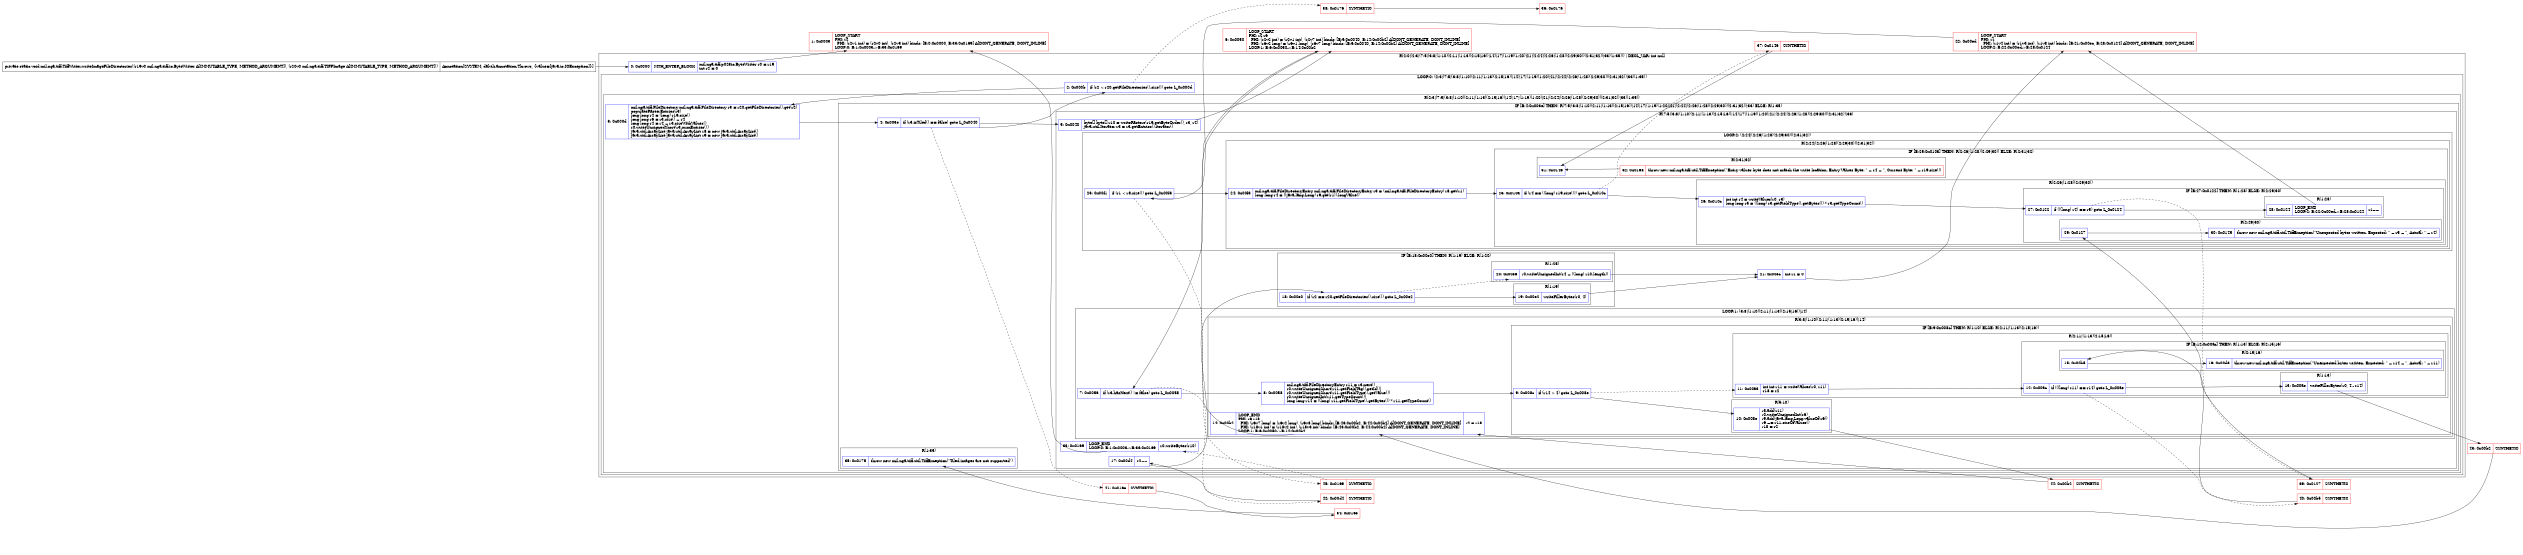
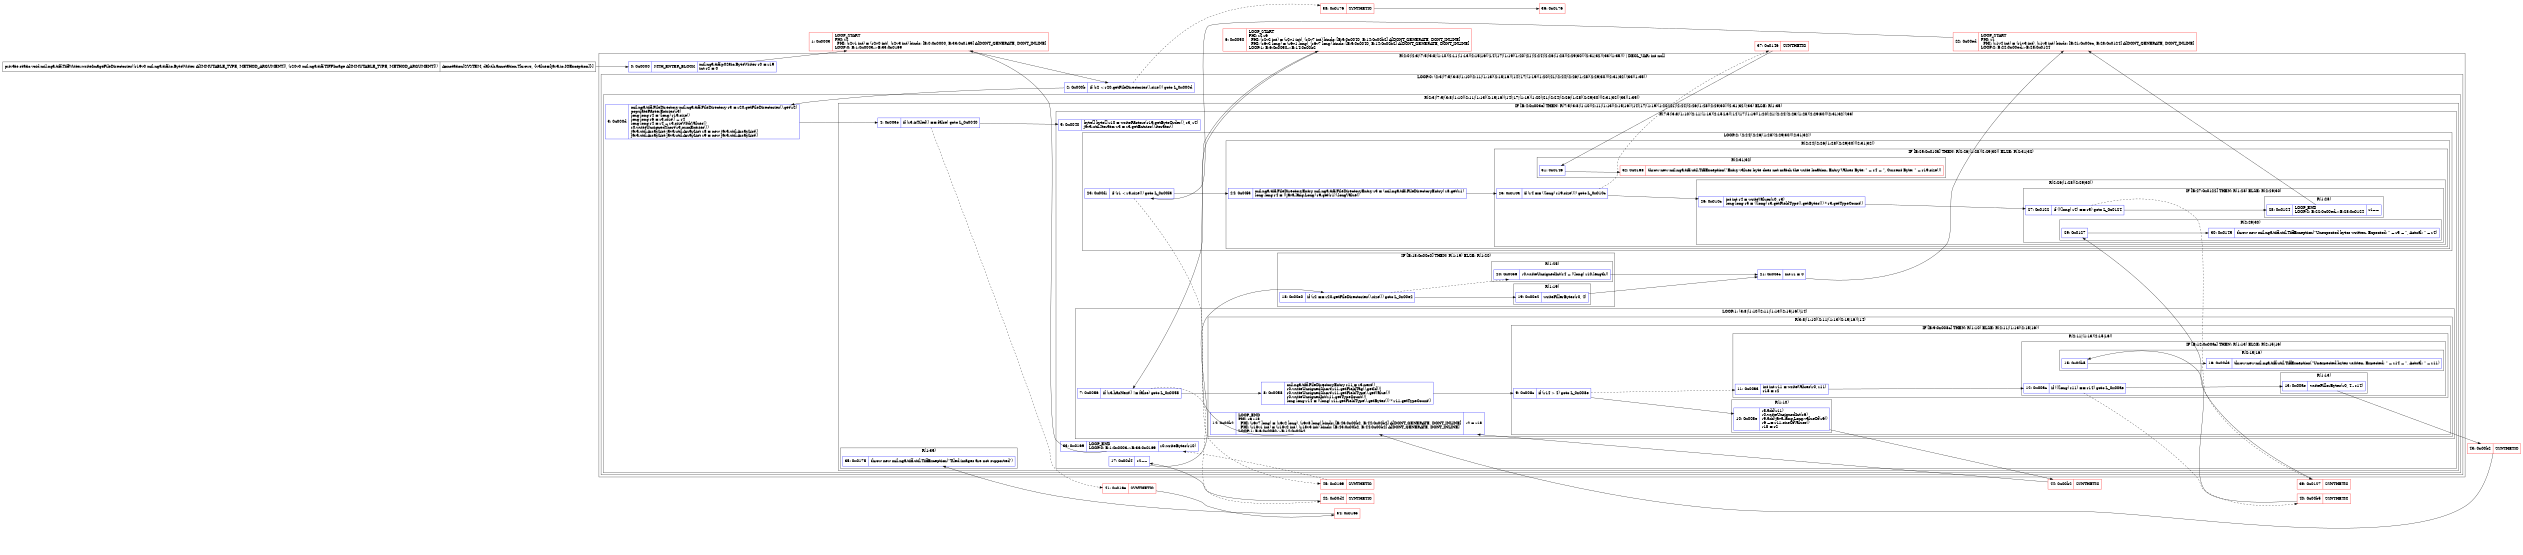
(1265, 91) -> none
(1044, 118) -> (1037, 67)
(1594, 169) -> (1591, 172)
(1782, 403) -> (1782, 403)
